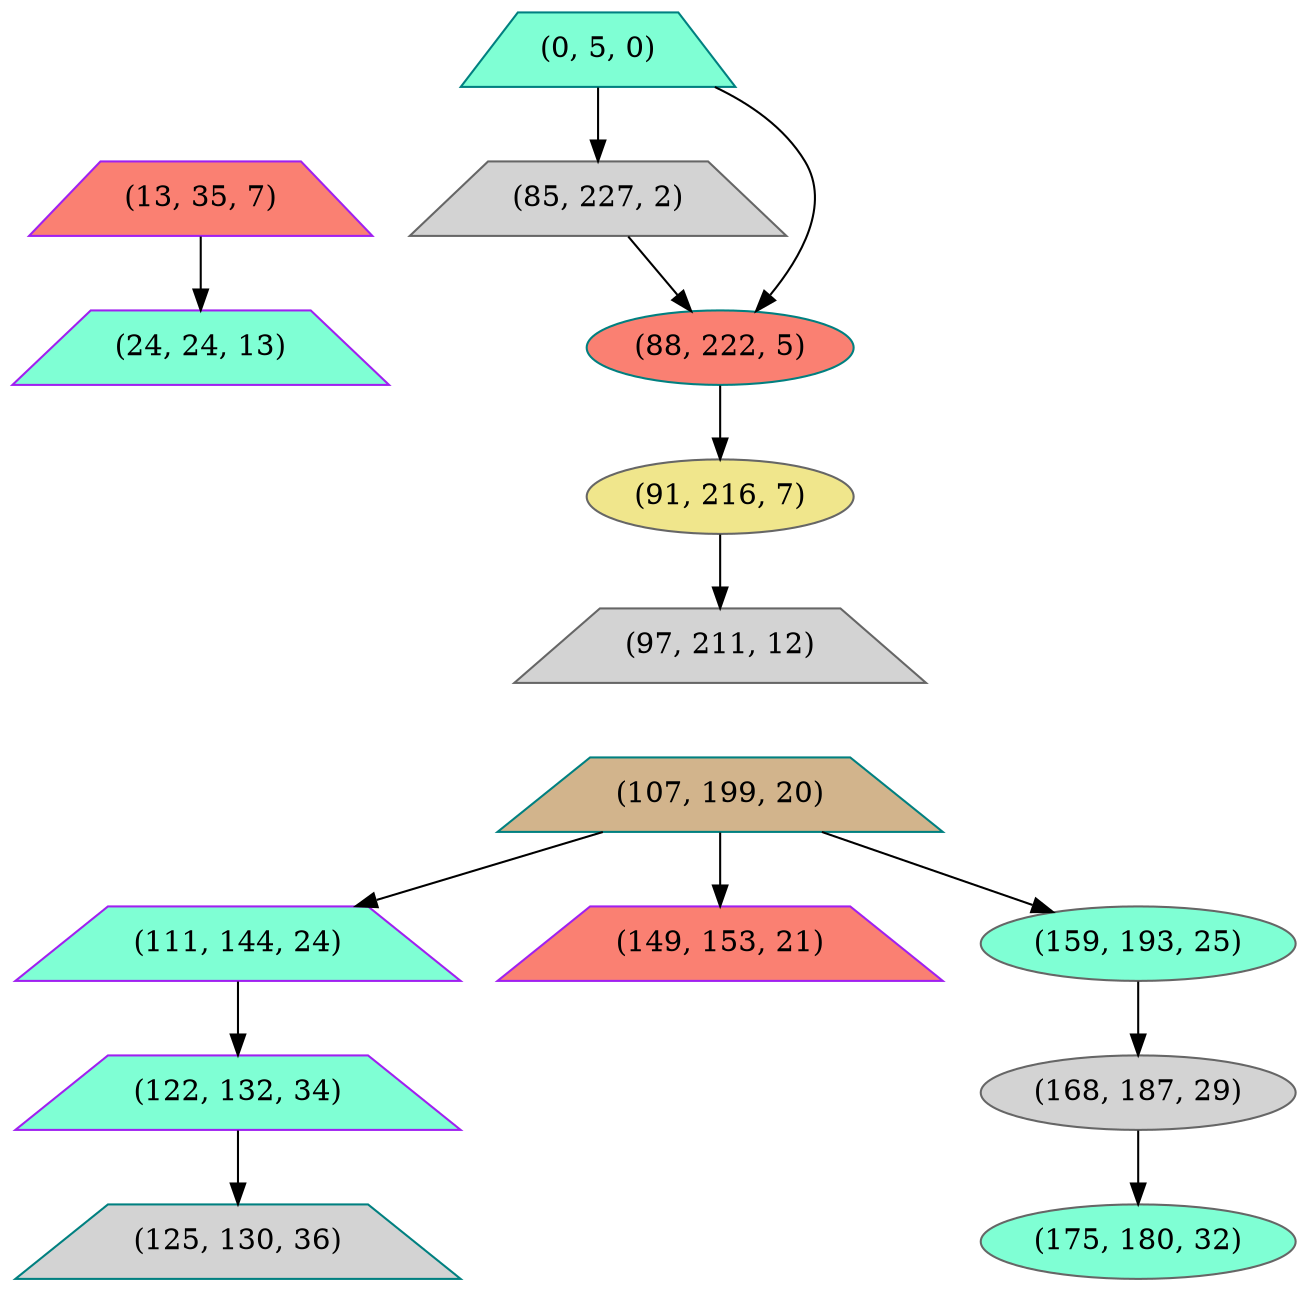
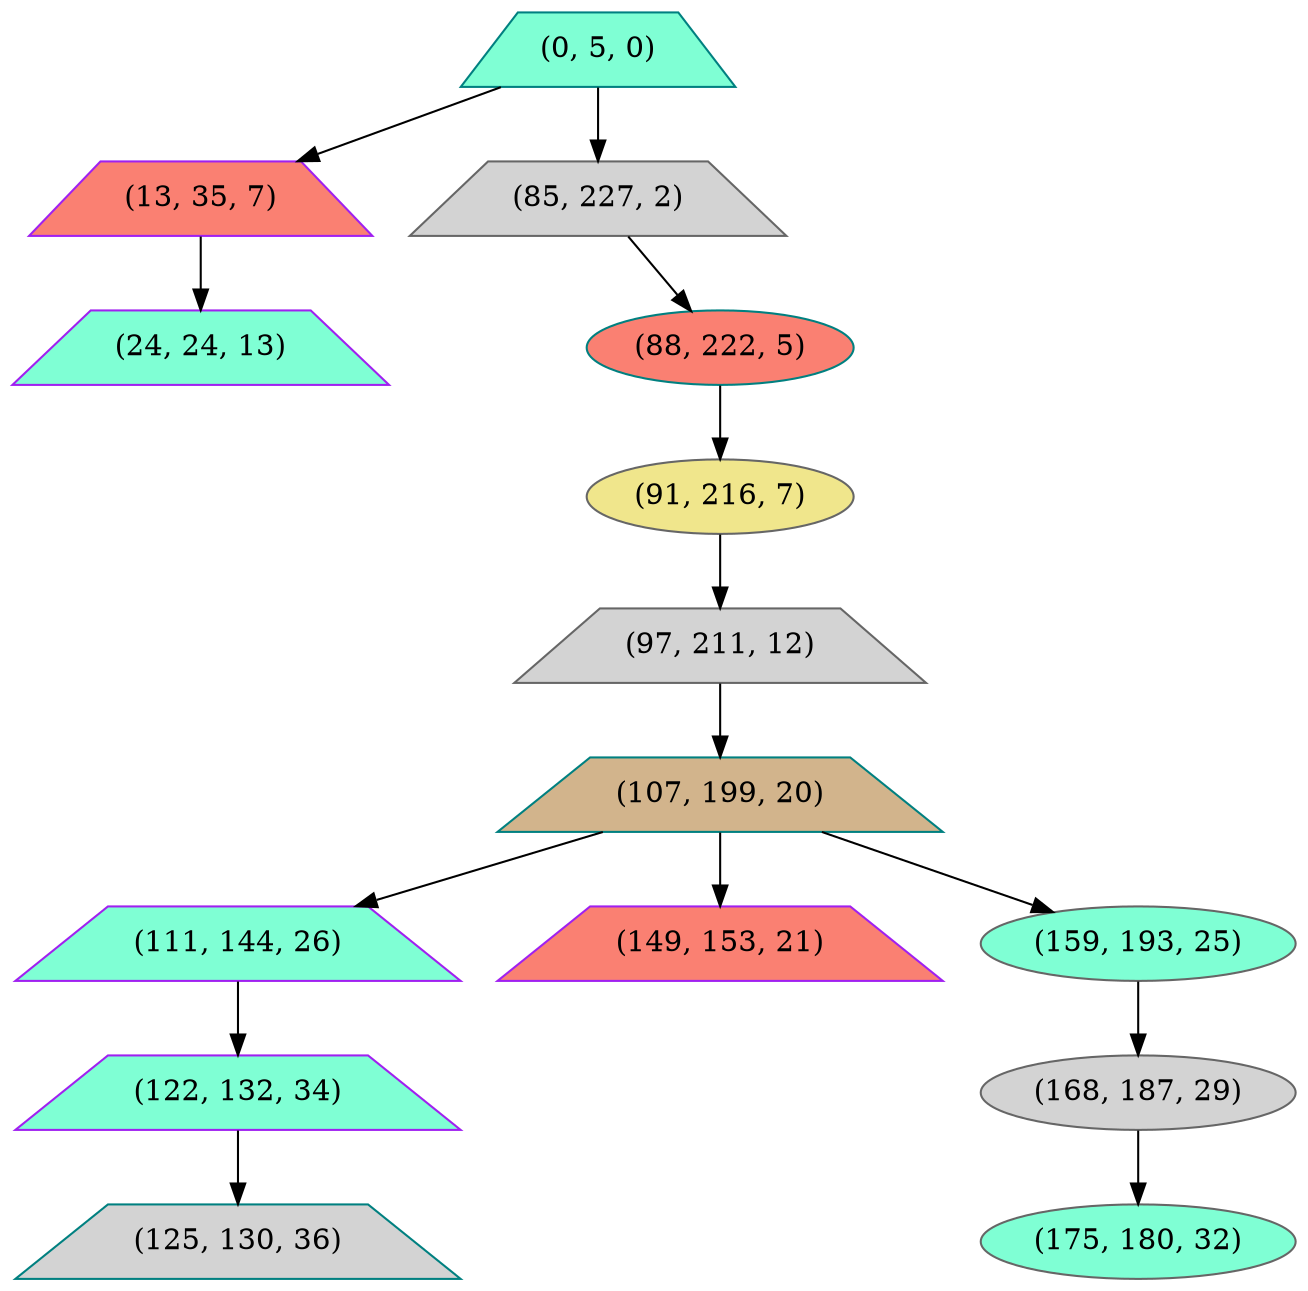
(811, 174) -> (409, 121)
none -> (720, 710)
(238, 944) -> (238, 944)
